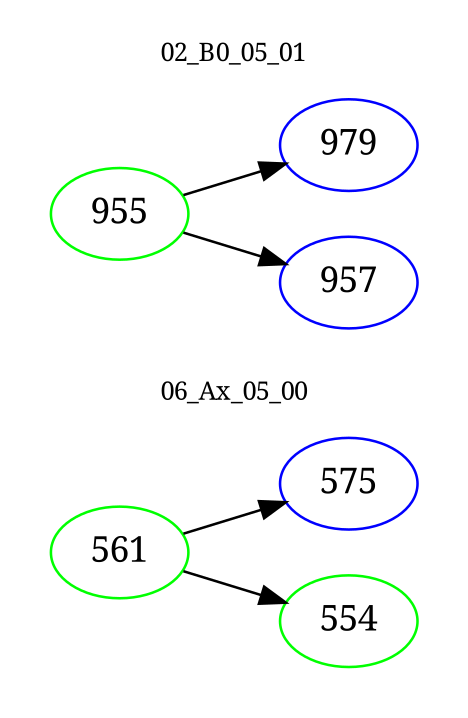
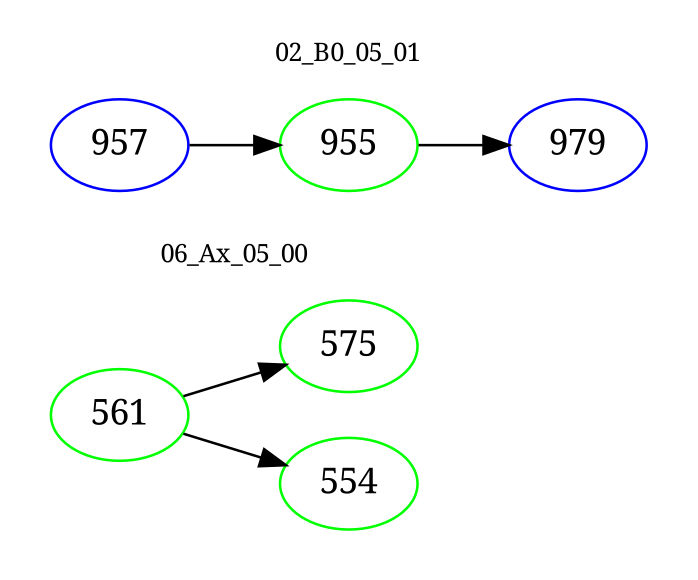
(222, 245) -> (222, 145)
(349, 484) -> (349, 346)
